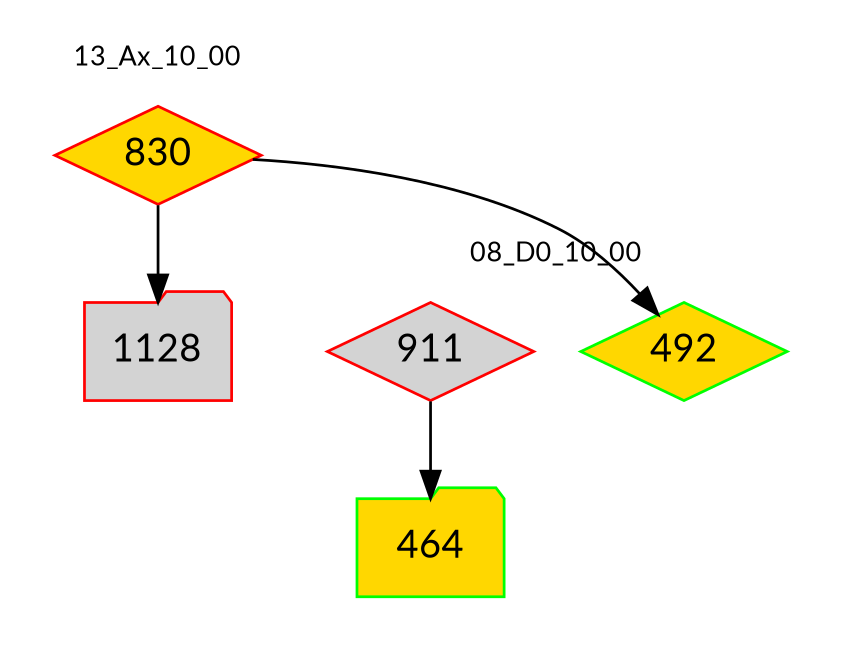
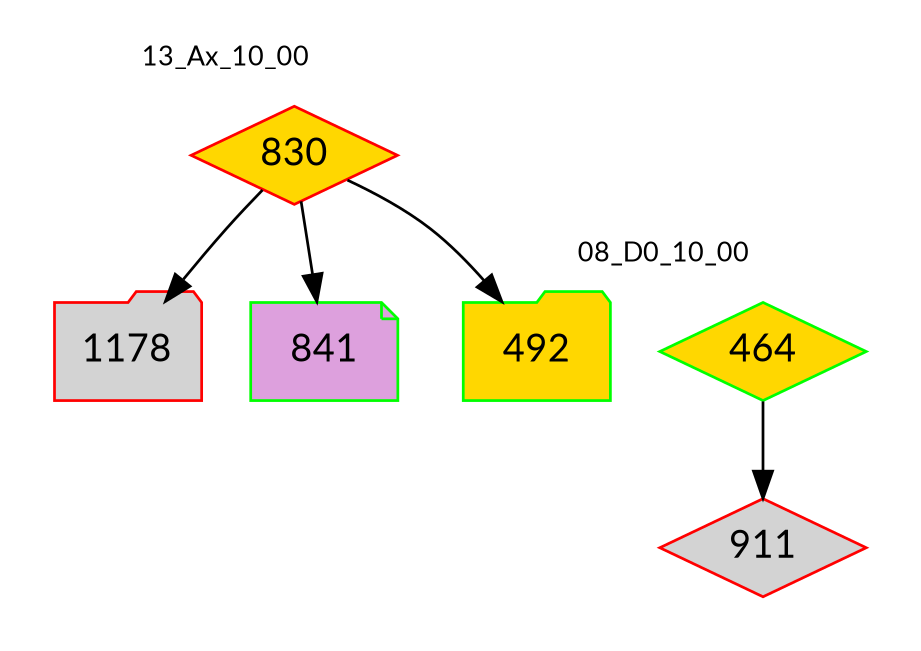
(158, 352) -> (128, 352)
none -> (324, 352)
(684, 352) -> (537, 352)
(431, 436) -> (763, 436)
(431, 548) -> (763, 352)
